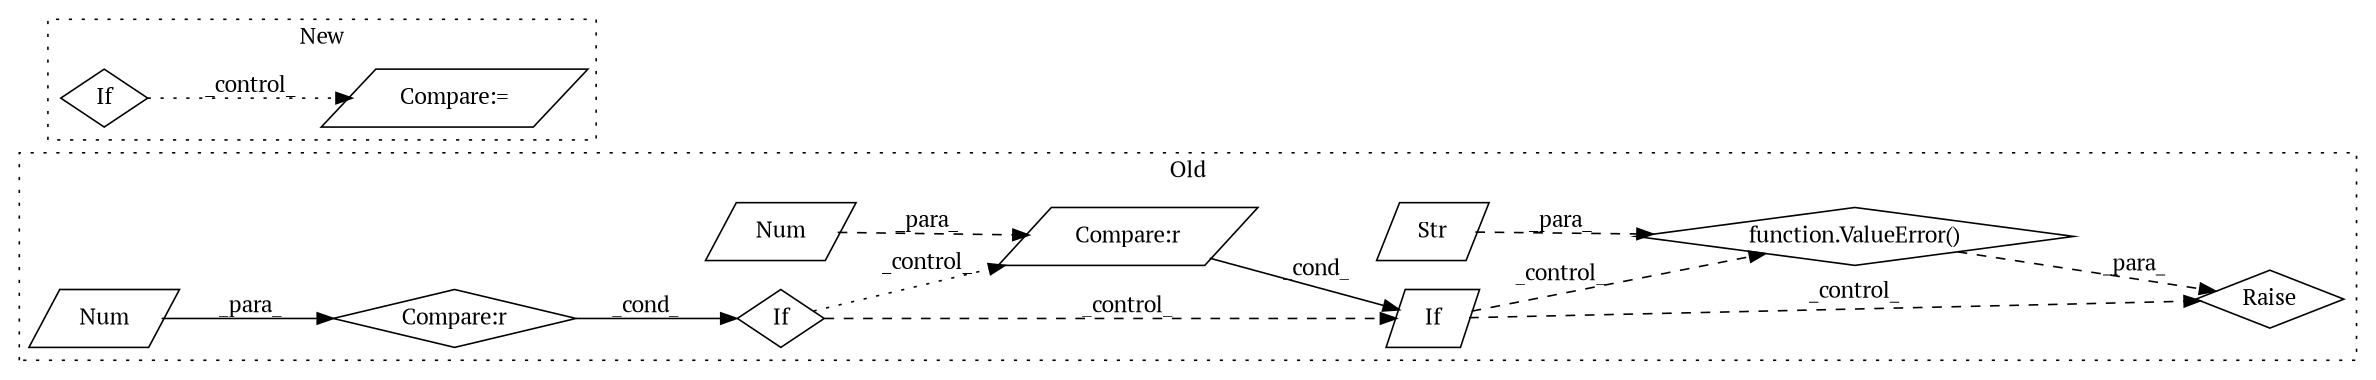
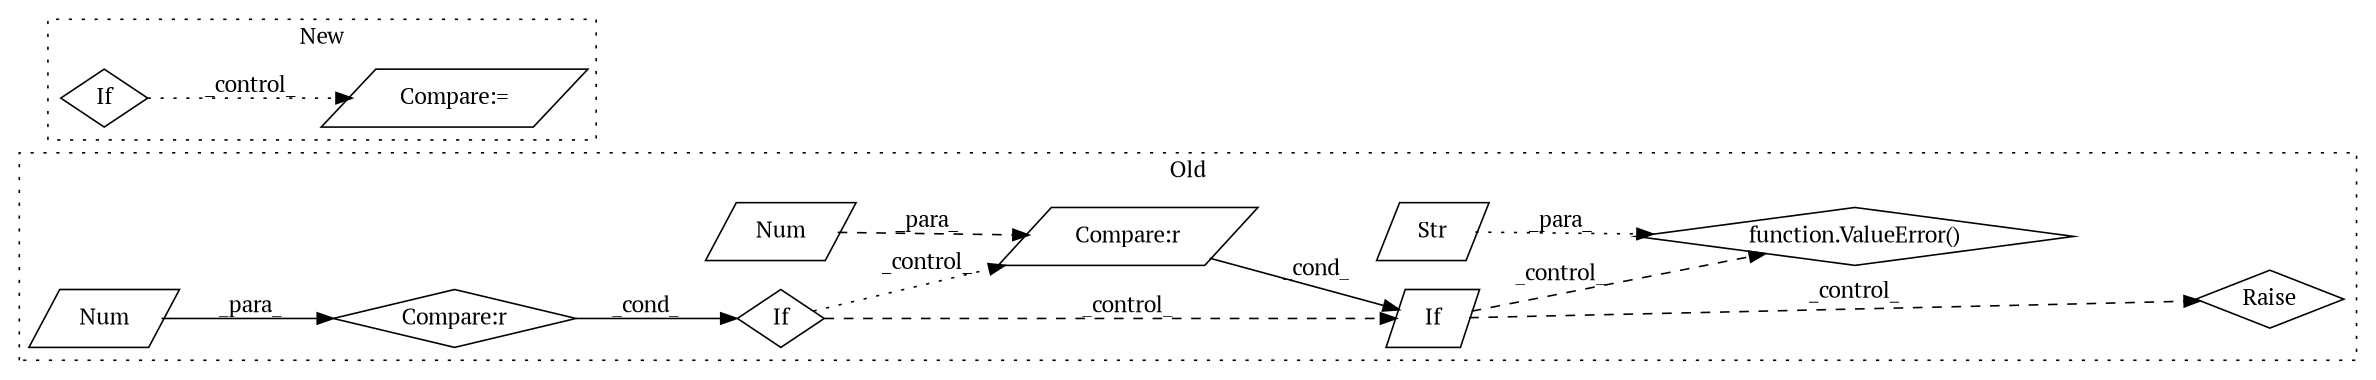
(1556, 233) -> (1556, 233)
(2079, 270) -> none
